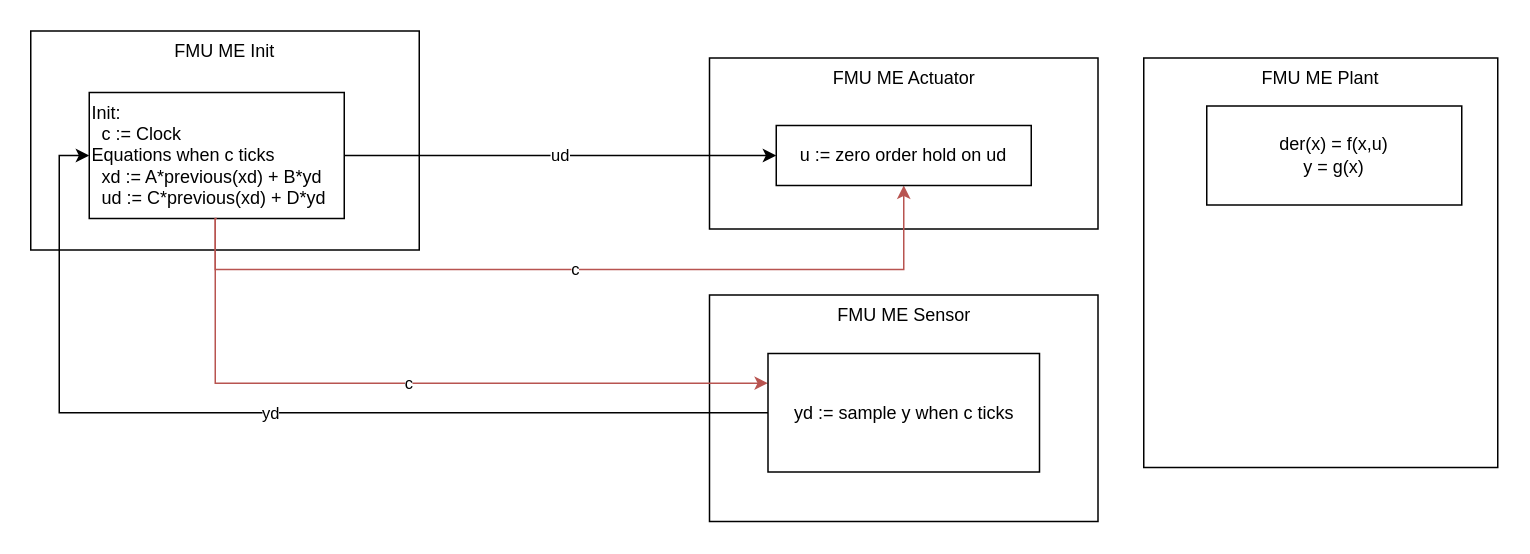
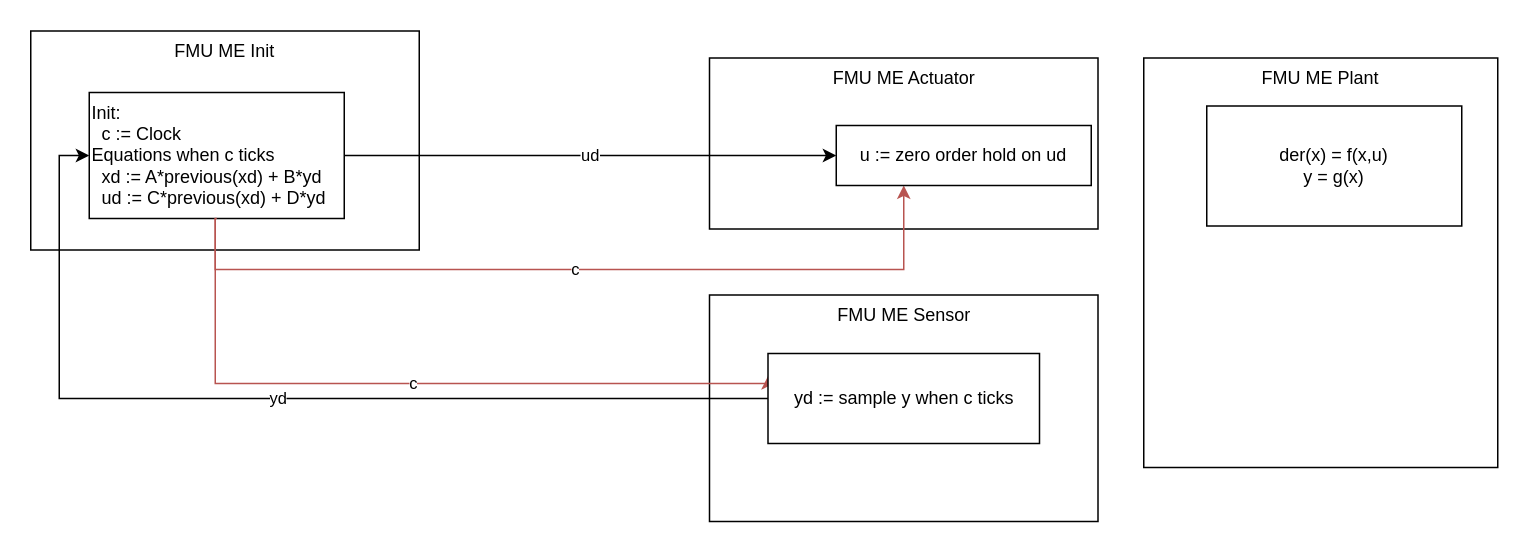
(904, 155) -> (964, 155)
(1334, 155) -> (1334, 166)
(904, 413) -> (904, 398)
